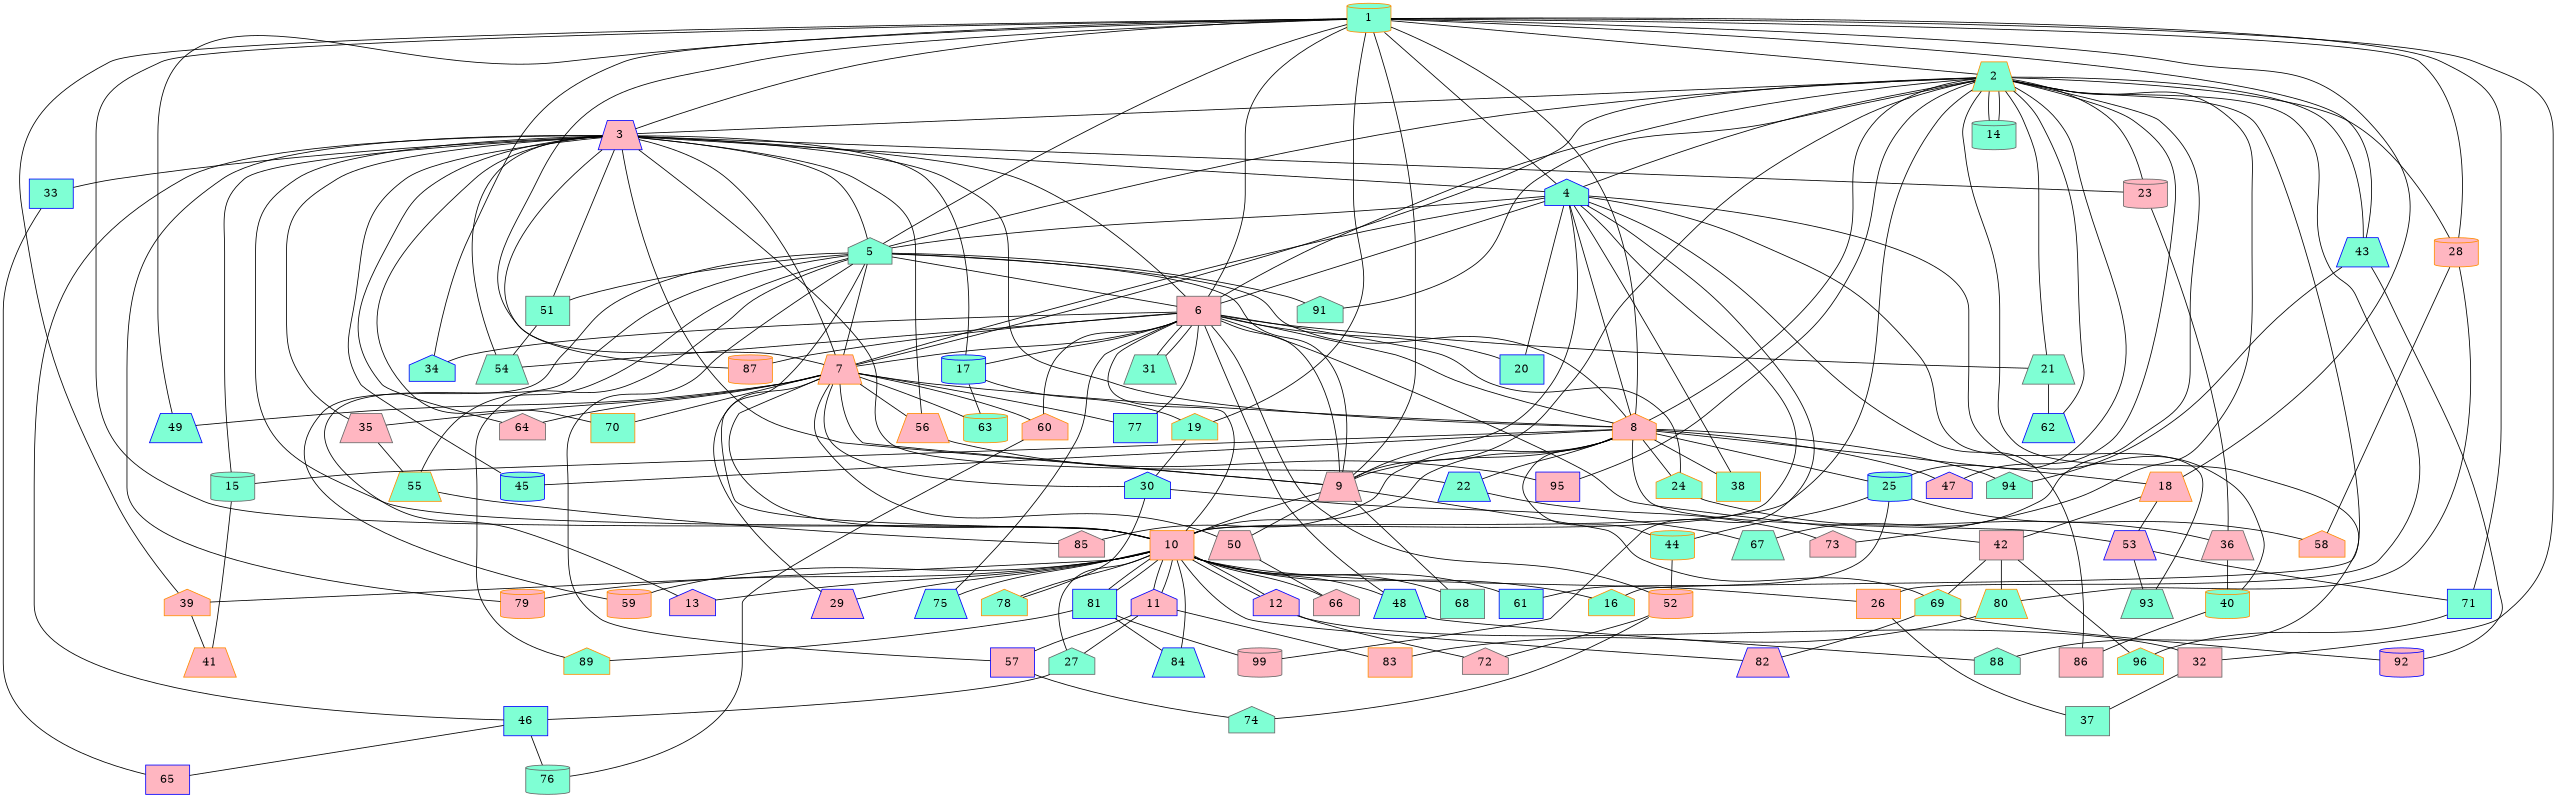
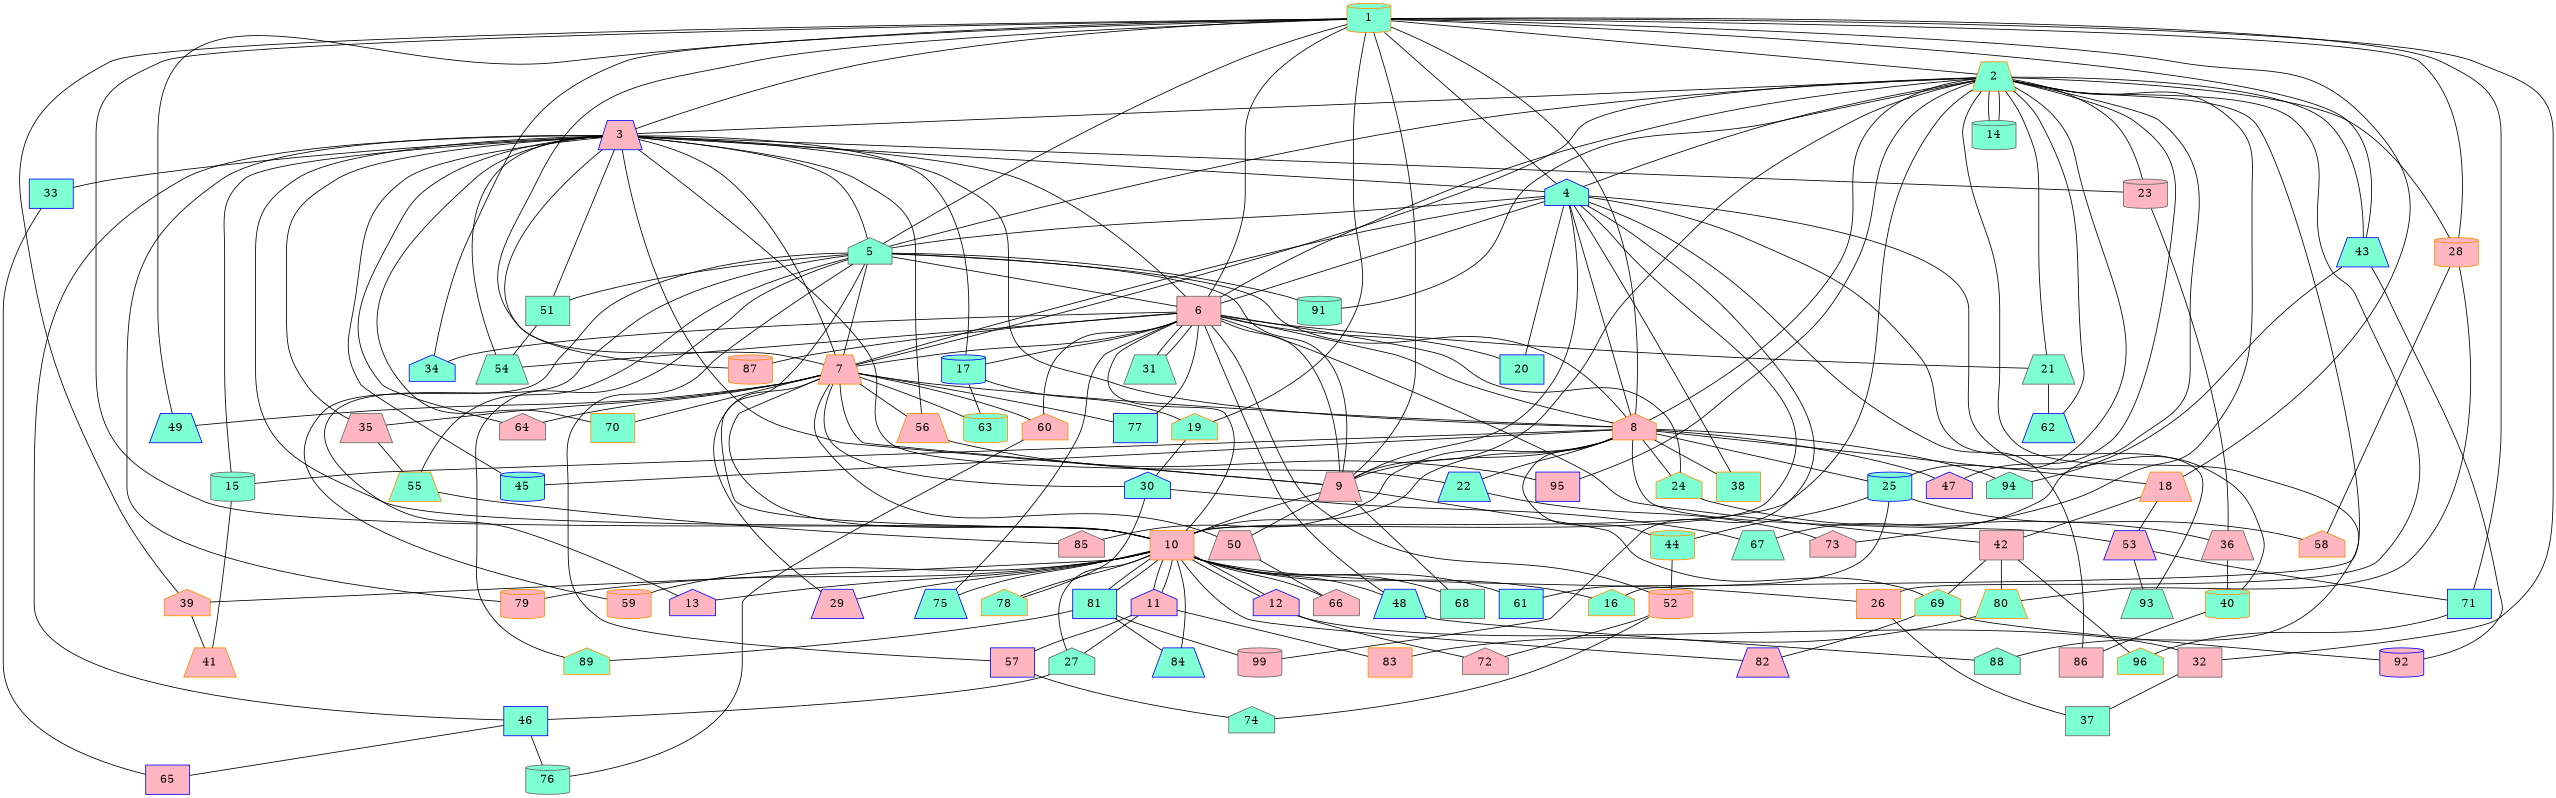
(1320, 311) -> (1319, 311)
